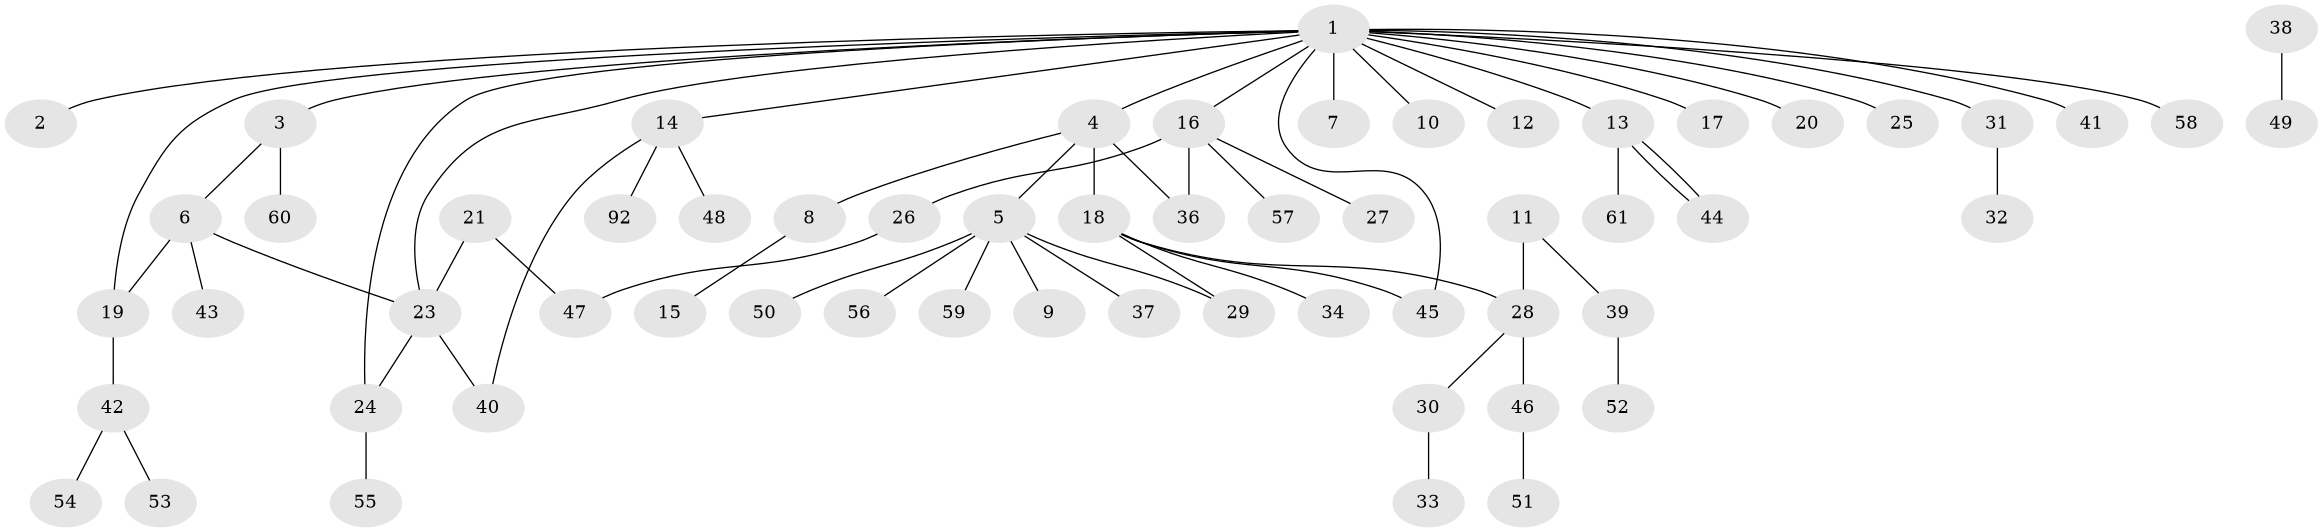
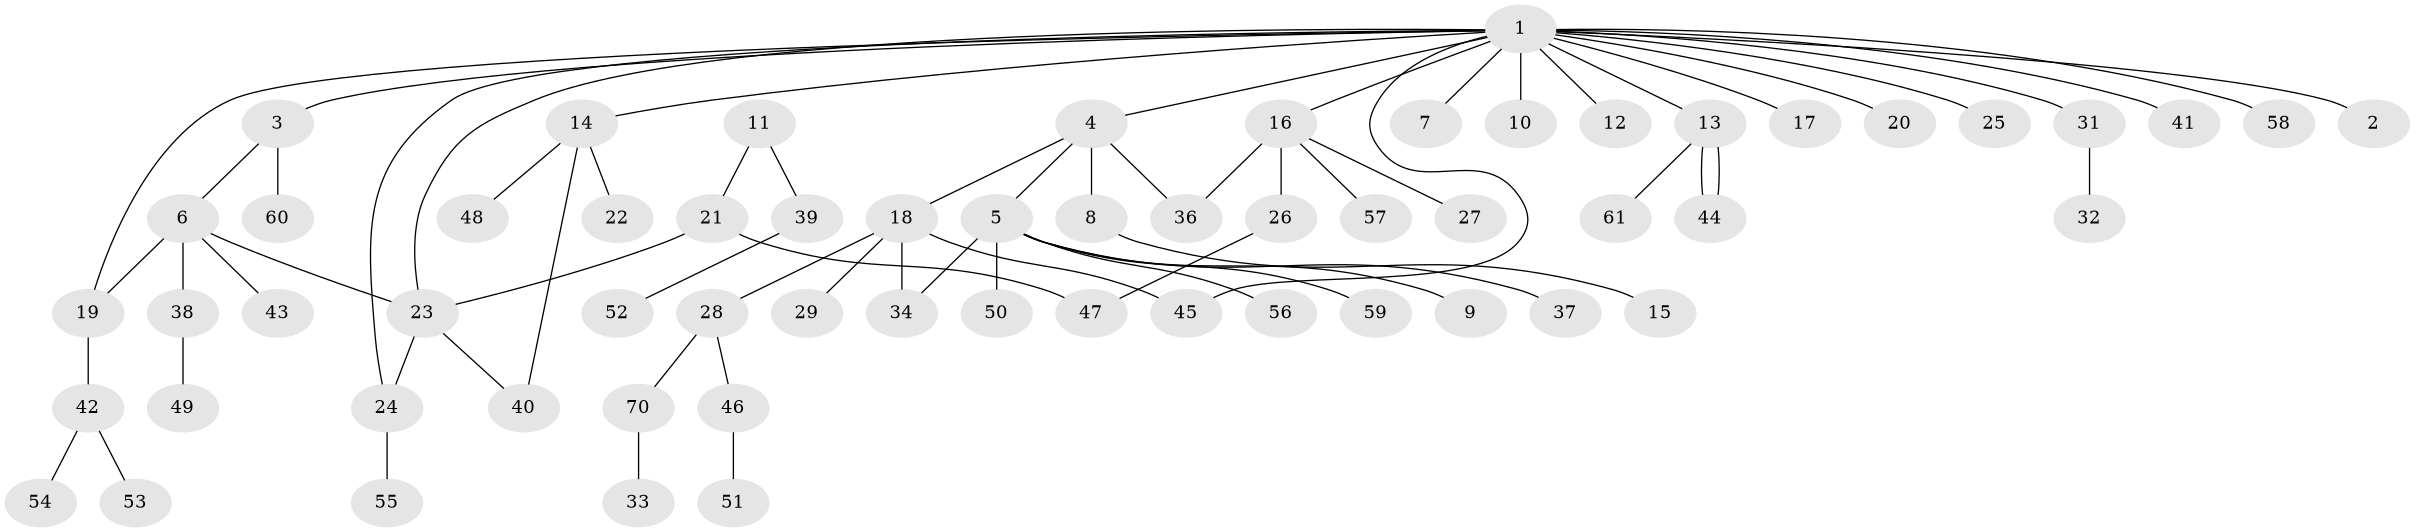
(620, 219) -> (618, 219)
none -> (183, 266)
(1119, 266) -> (954, 262)
(1523, 266) -> (736, 171)
(1429, 408) -> (639, 408)
